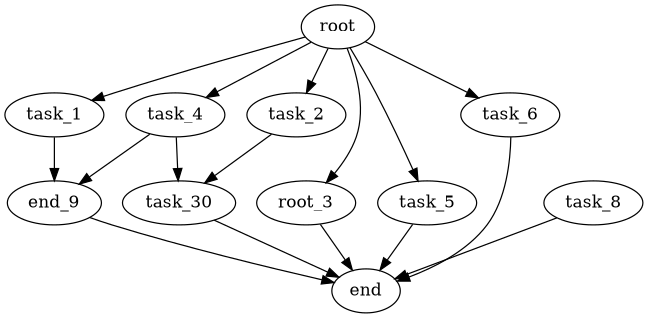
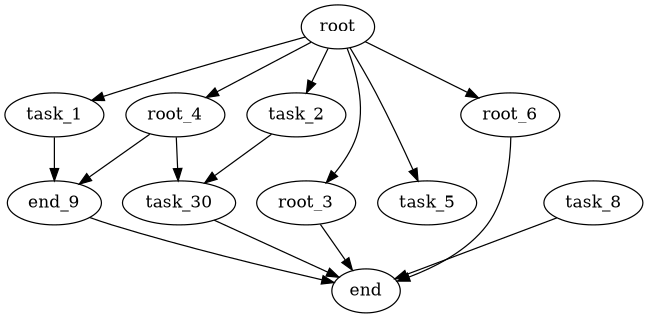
(175, 115) -> (175, 115)
(510, 115) -> (510, 115)
(400, 242) -> none
